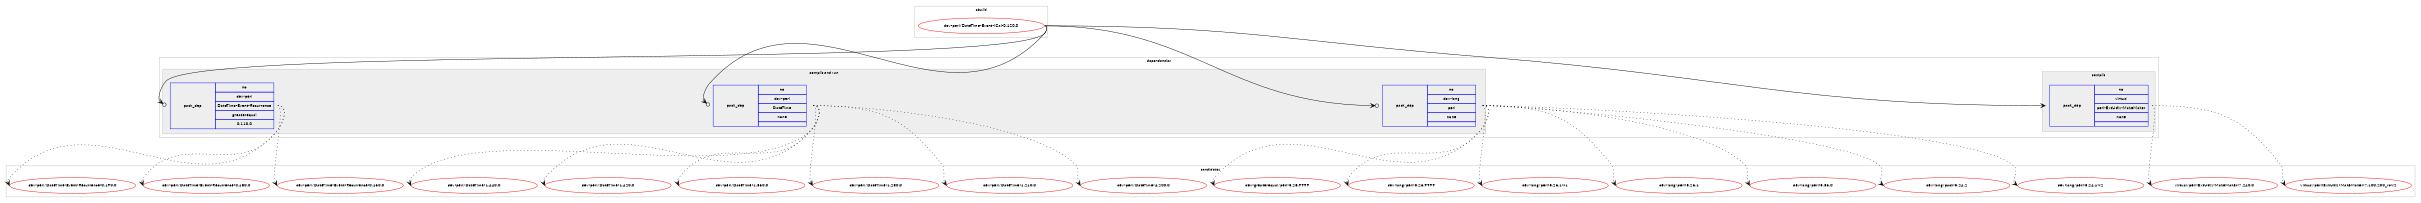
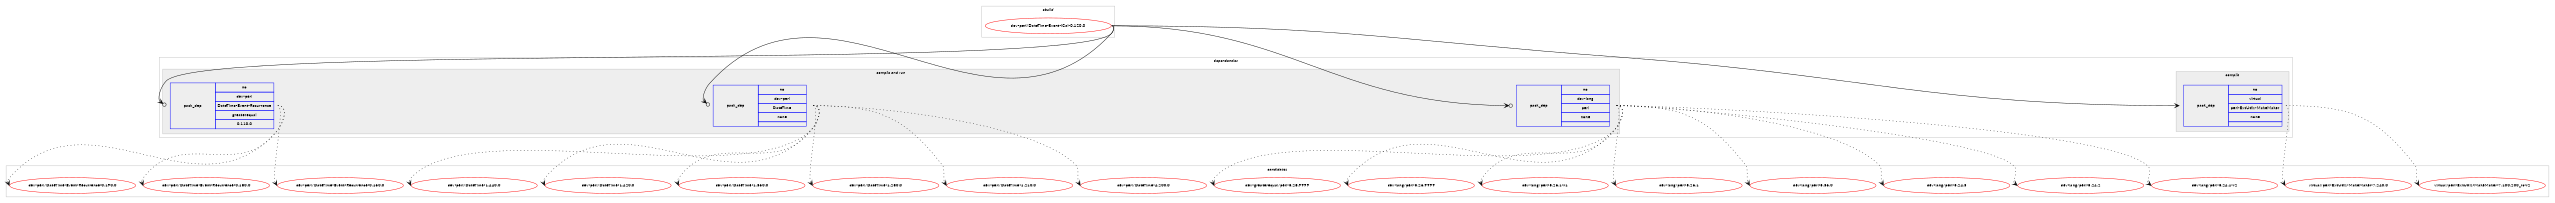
none -> (1947, 186)
(1947, 186) -> (2081, 186)
